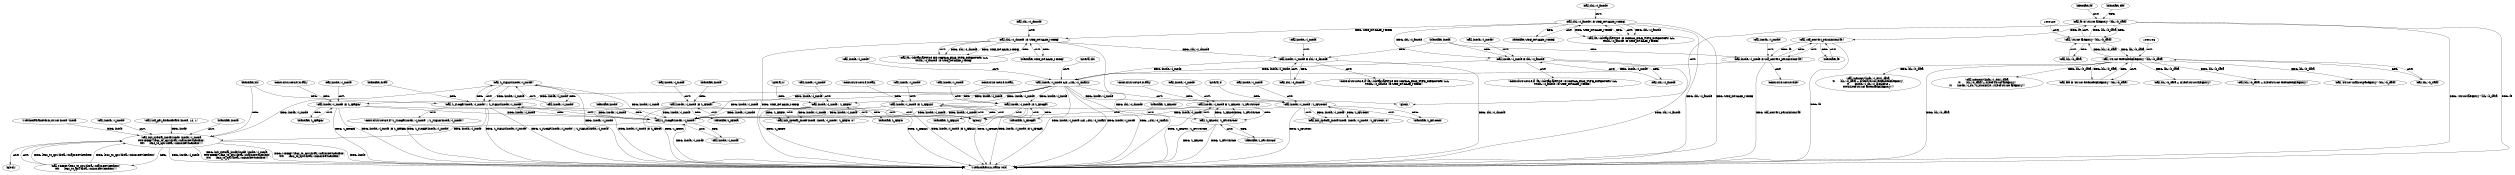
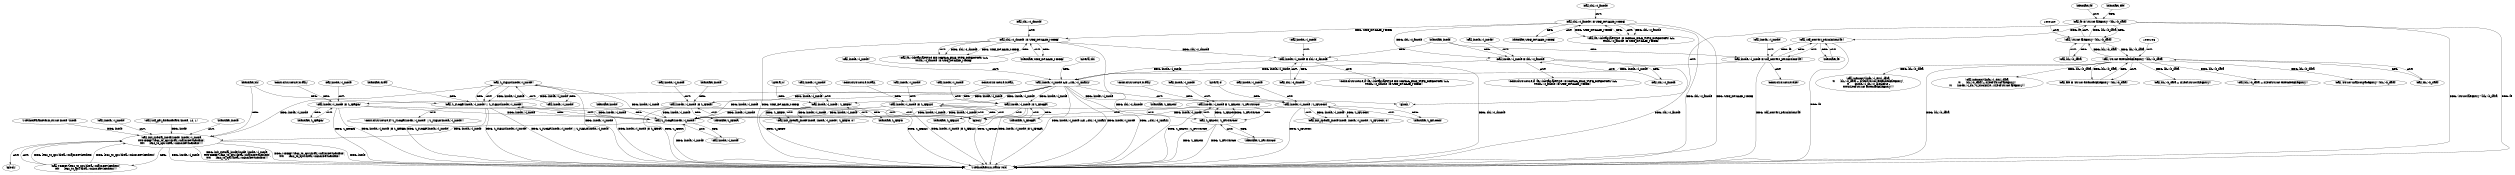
(1067, 69) -> (1067, 69)
